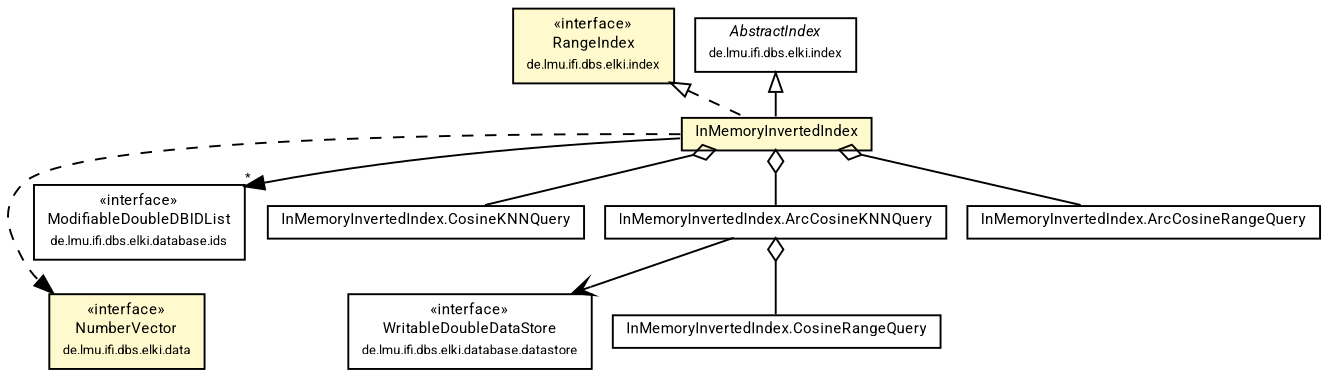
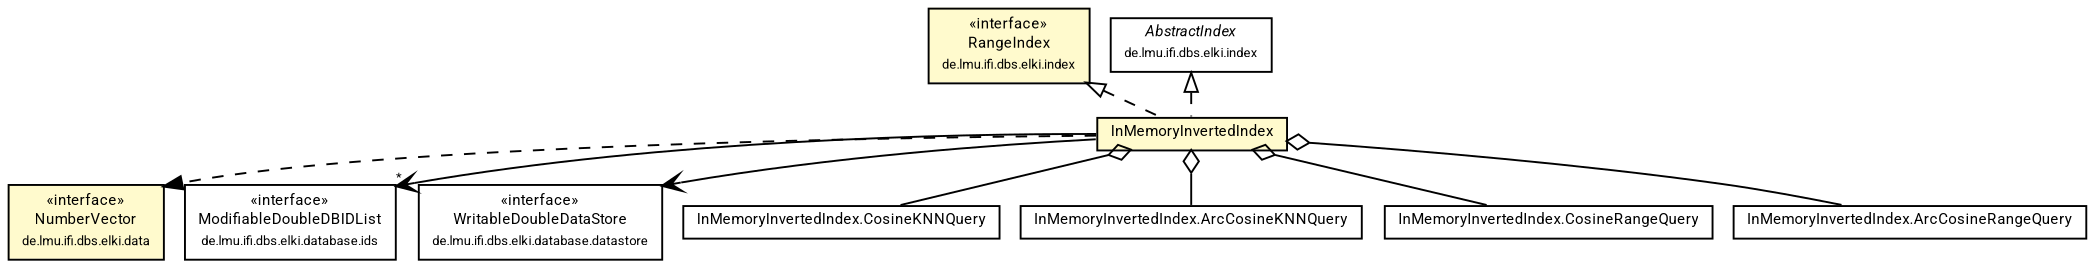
(776, 105) -> (1191, 105)
(472, 154) -> (754, 145)
(662, 262) -> (888, 155)
(776, 288) -> (1381, 180)
